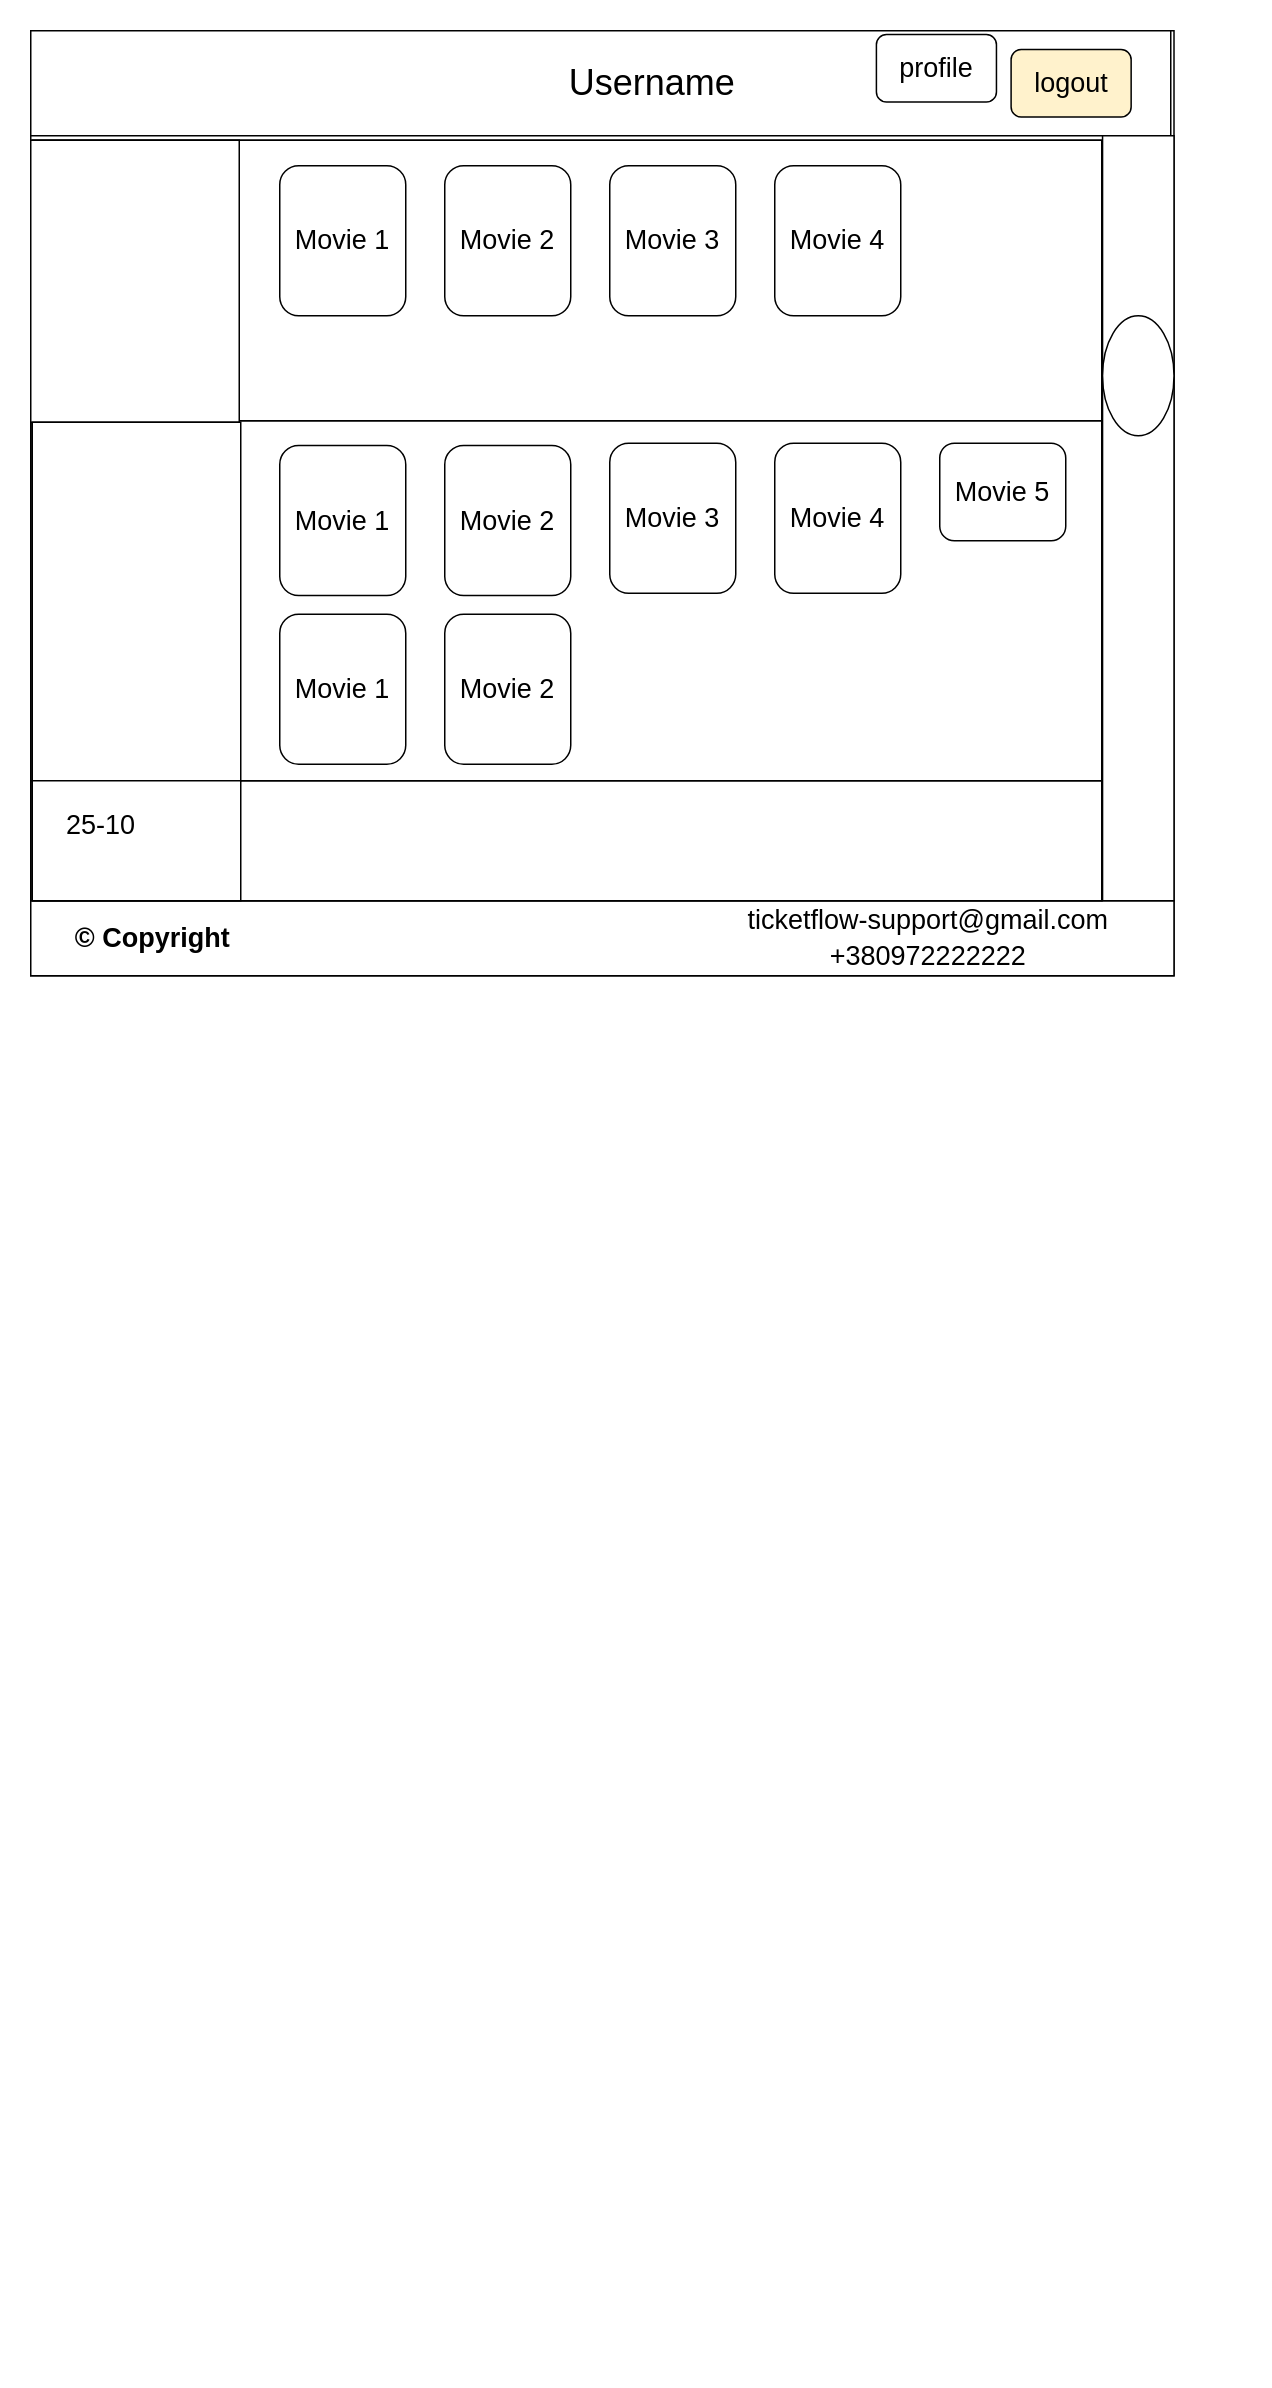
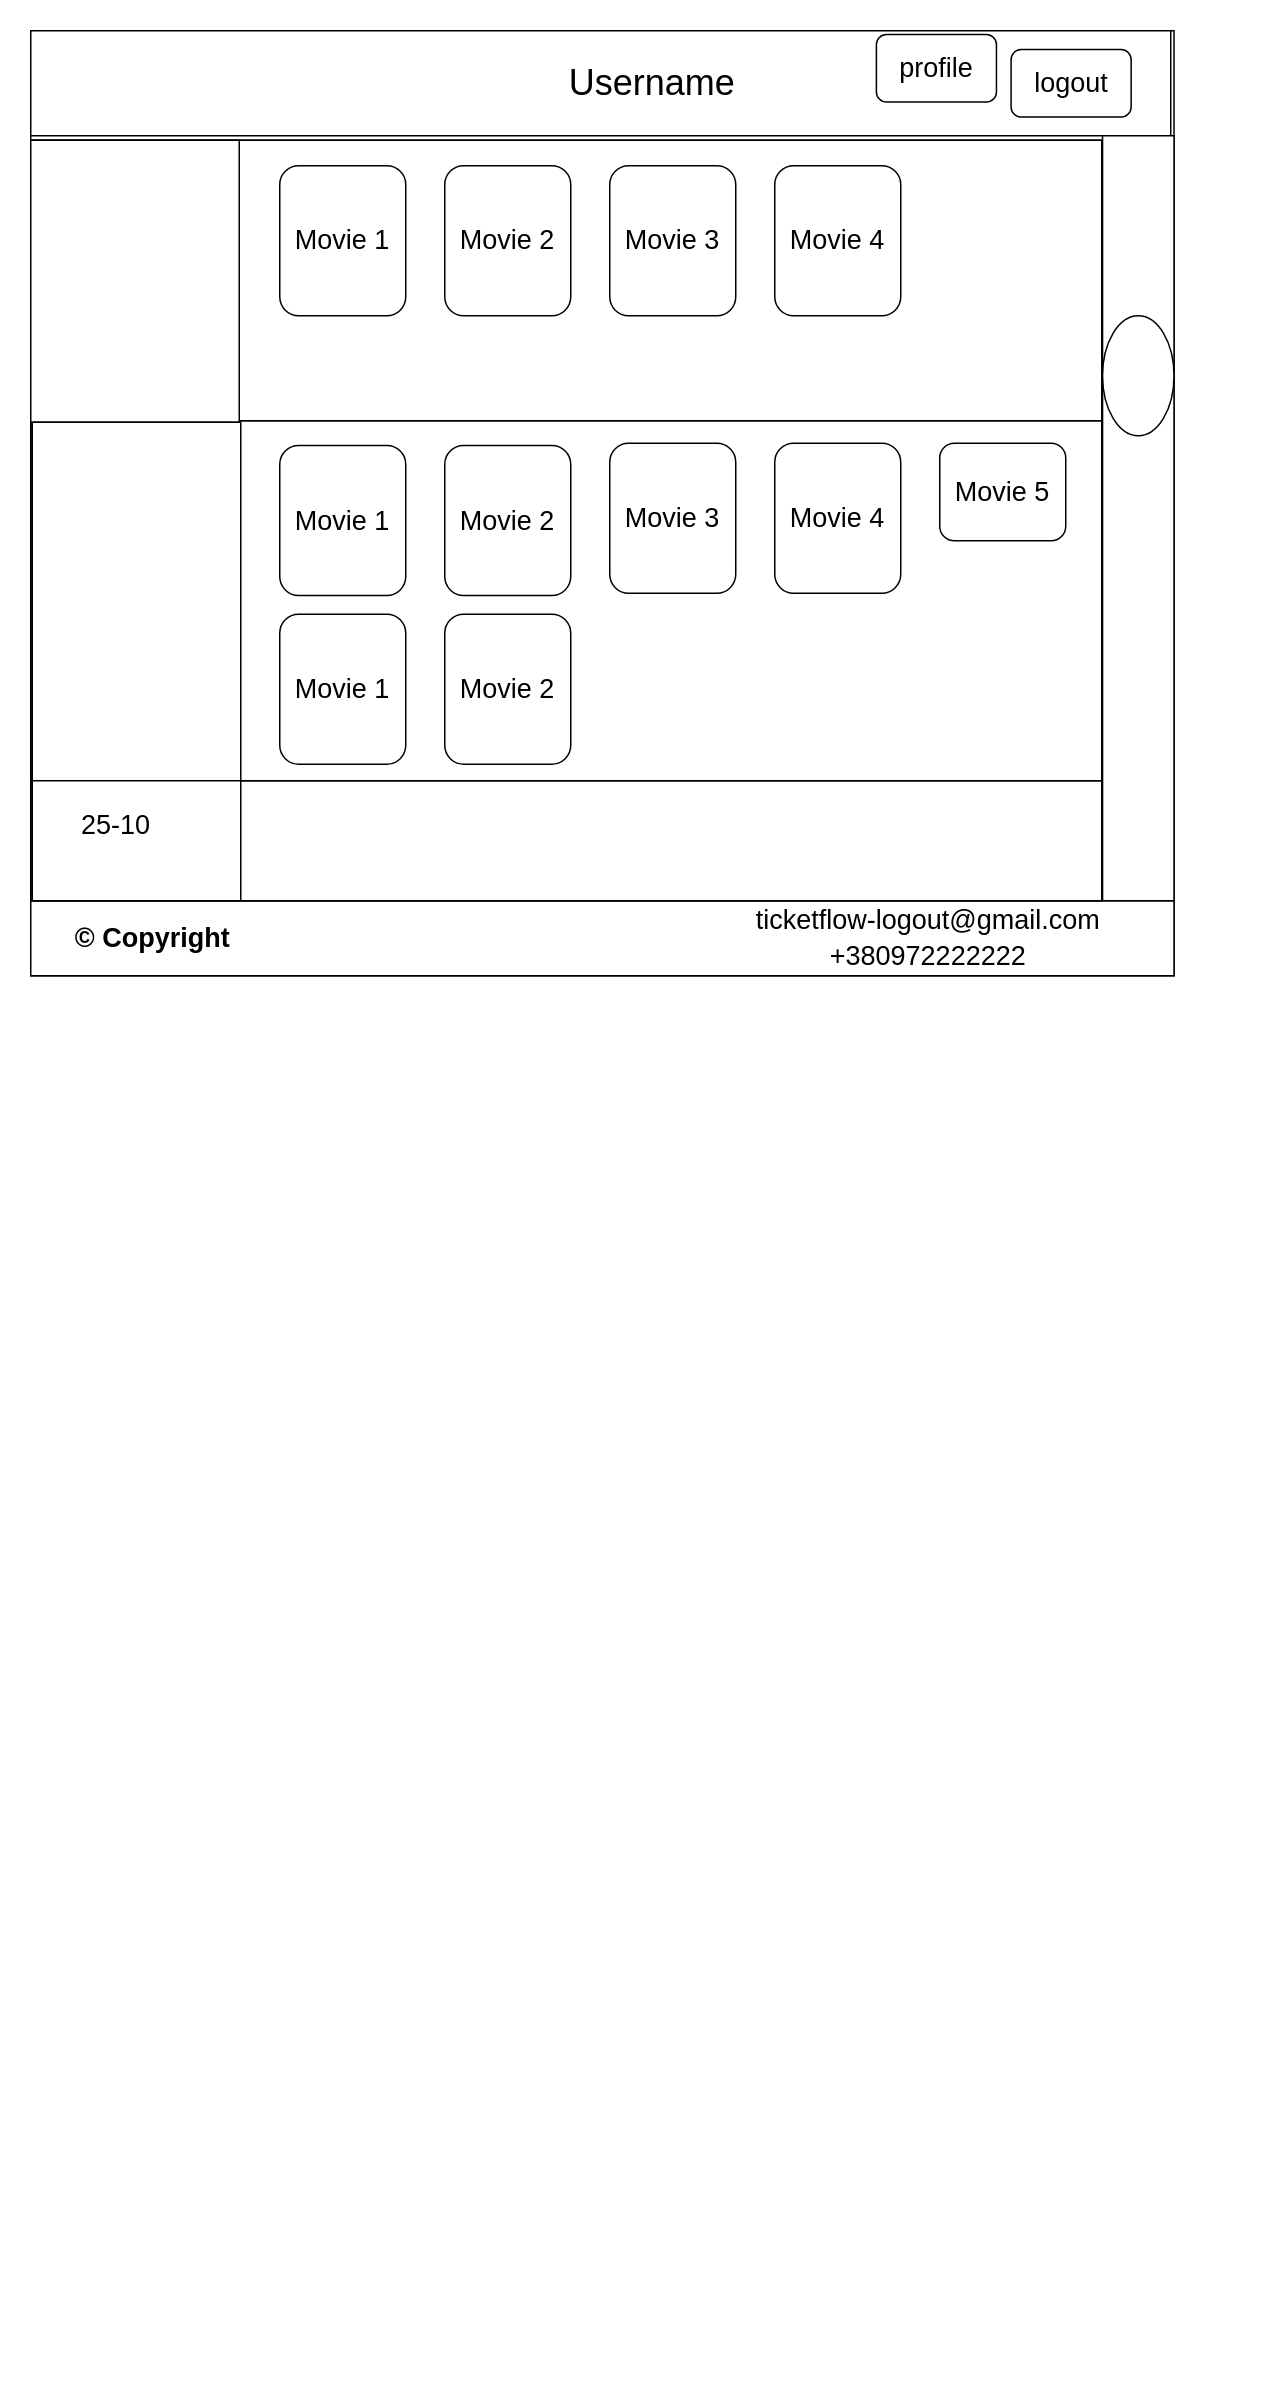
(1071, 83) -> (1071, 83)
(102, 826) -> (117, 826)
(929, 920) -> (929, 920)
